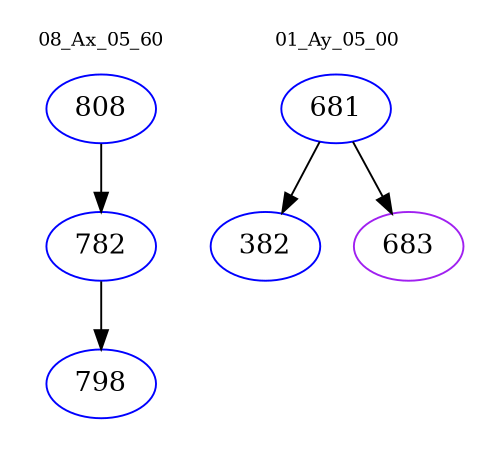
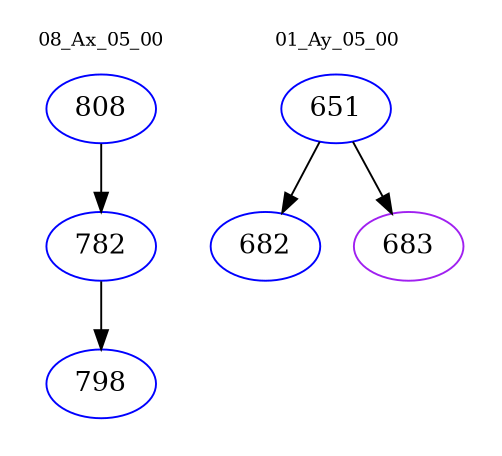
(101, 41) -> (101, 41)
(336, 109) -> (336, 109)
(265, 246) -> (265, 246)
